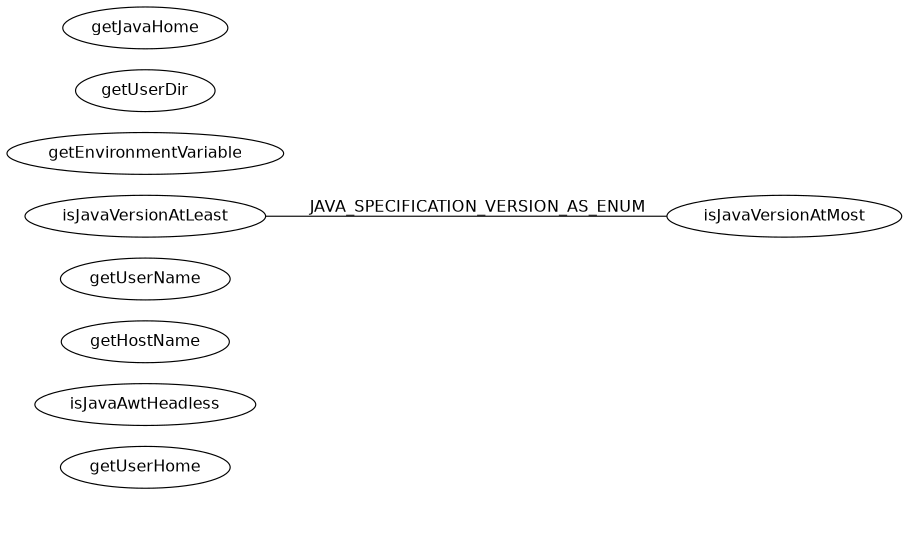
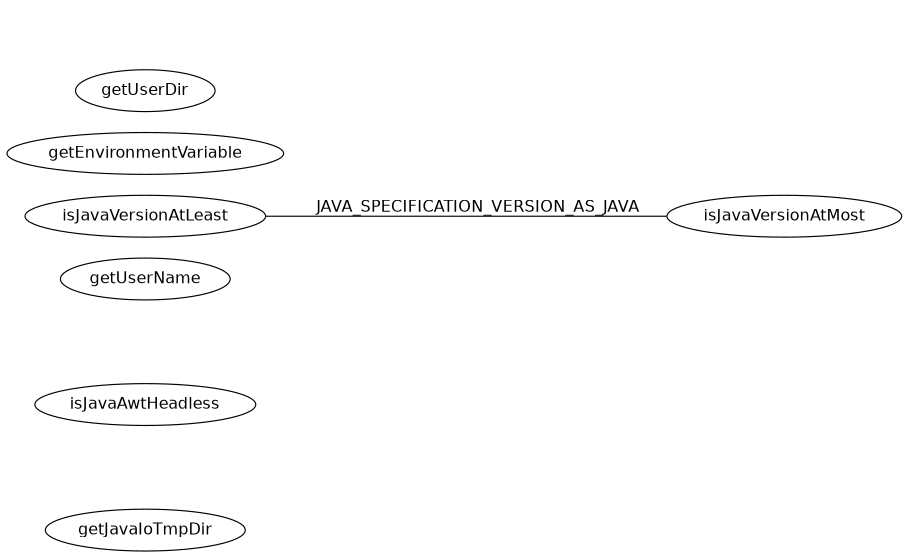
(145, 28) -> none
(475, 208) -> (475, 208)
(145, 342) -> none
(145, 467) -> none
none -> (145, 530)
